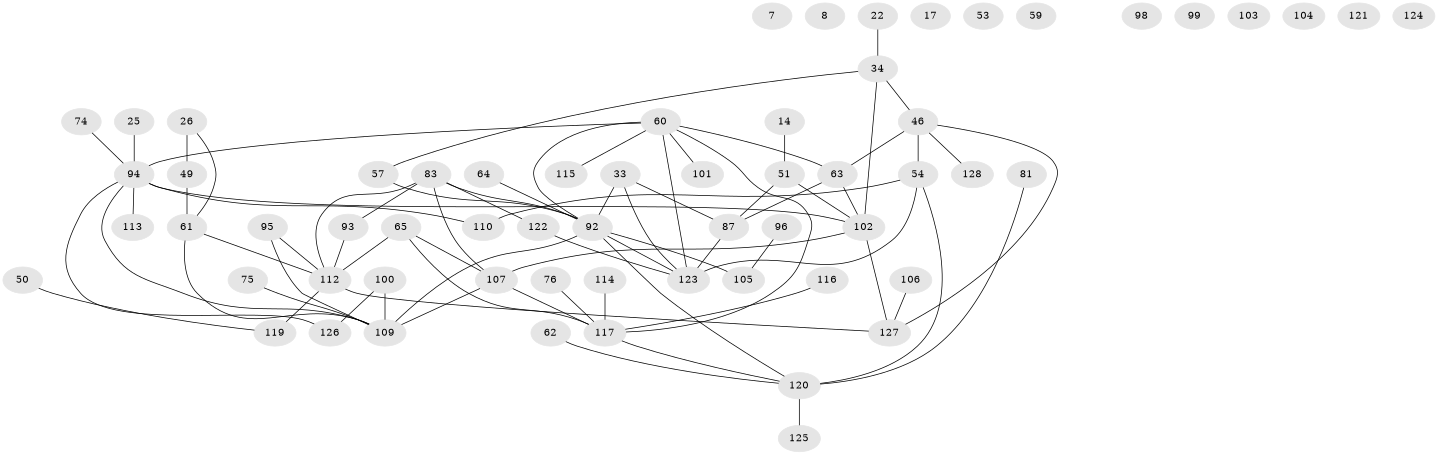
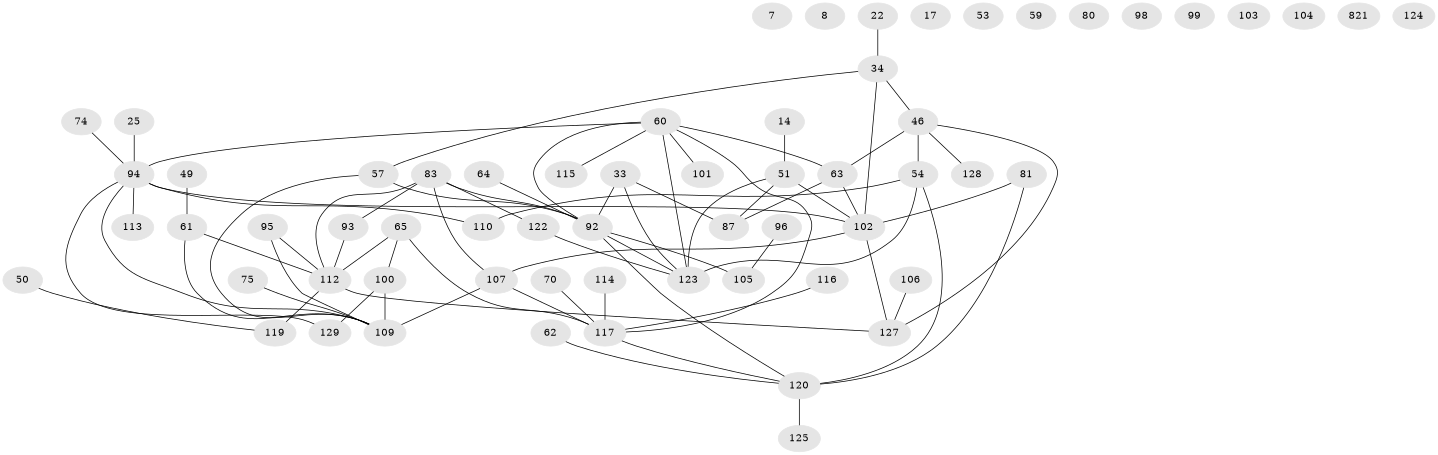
none -> (1089, 16)
(1359, 16) -> (1359, 16)
(187, 122) -> none
none -> (948, 205)
(449, 254) -> (393, 254)
(709, 254) -> (714, 203)
(483, 260) -> (211, 266)
(551, 280) -> (551, 280)
(330, 333) -> (330, 333)
